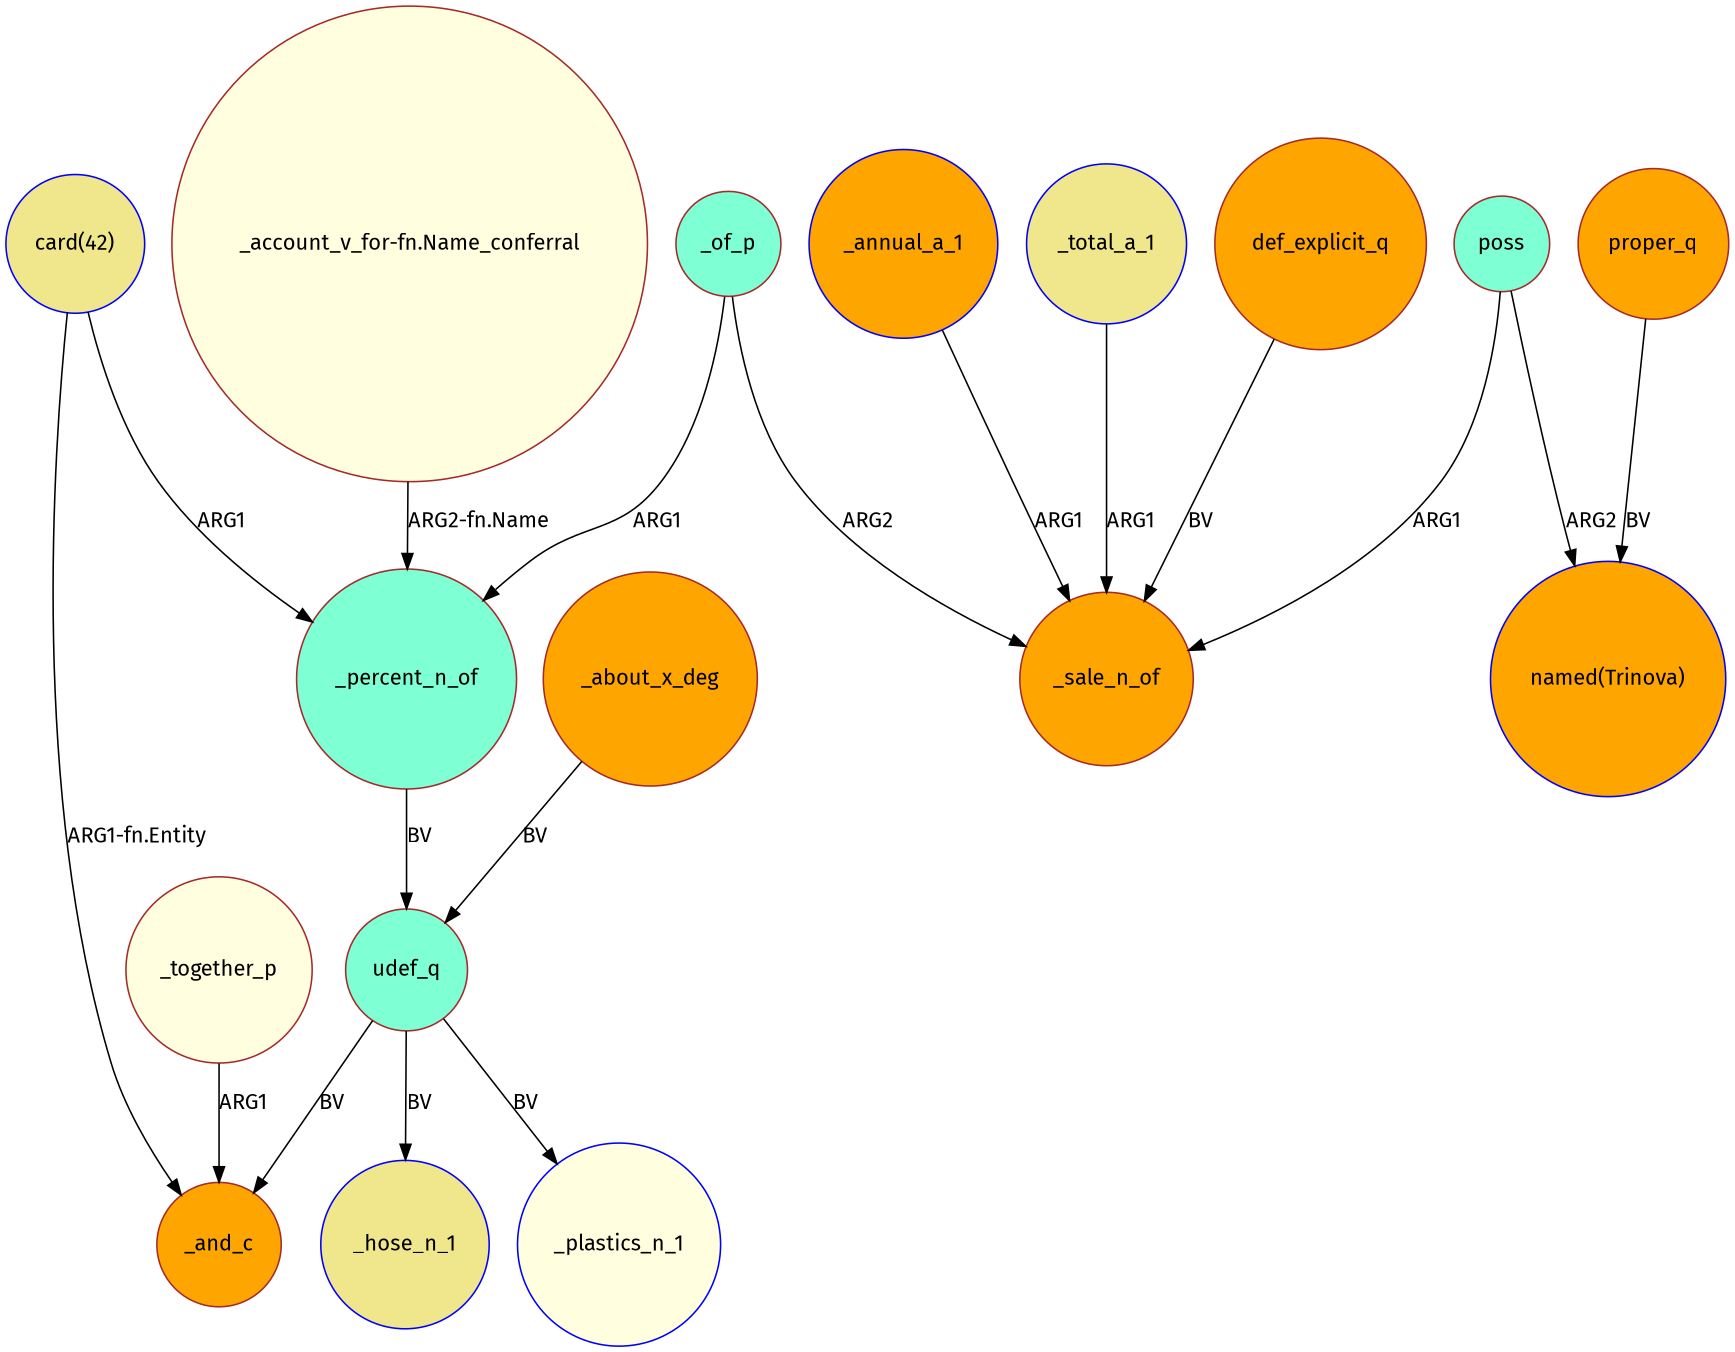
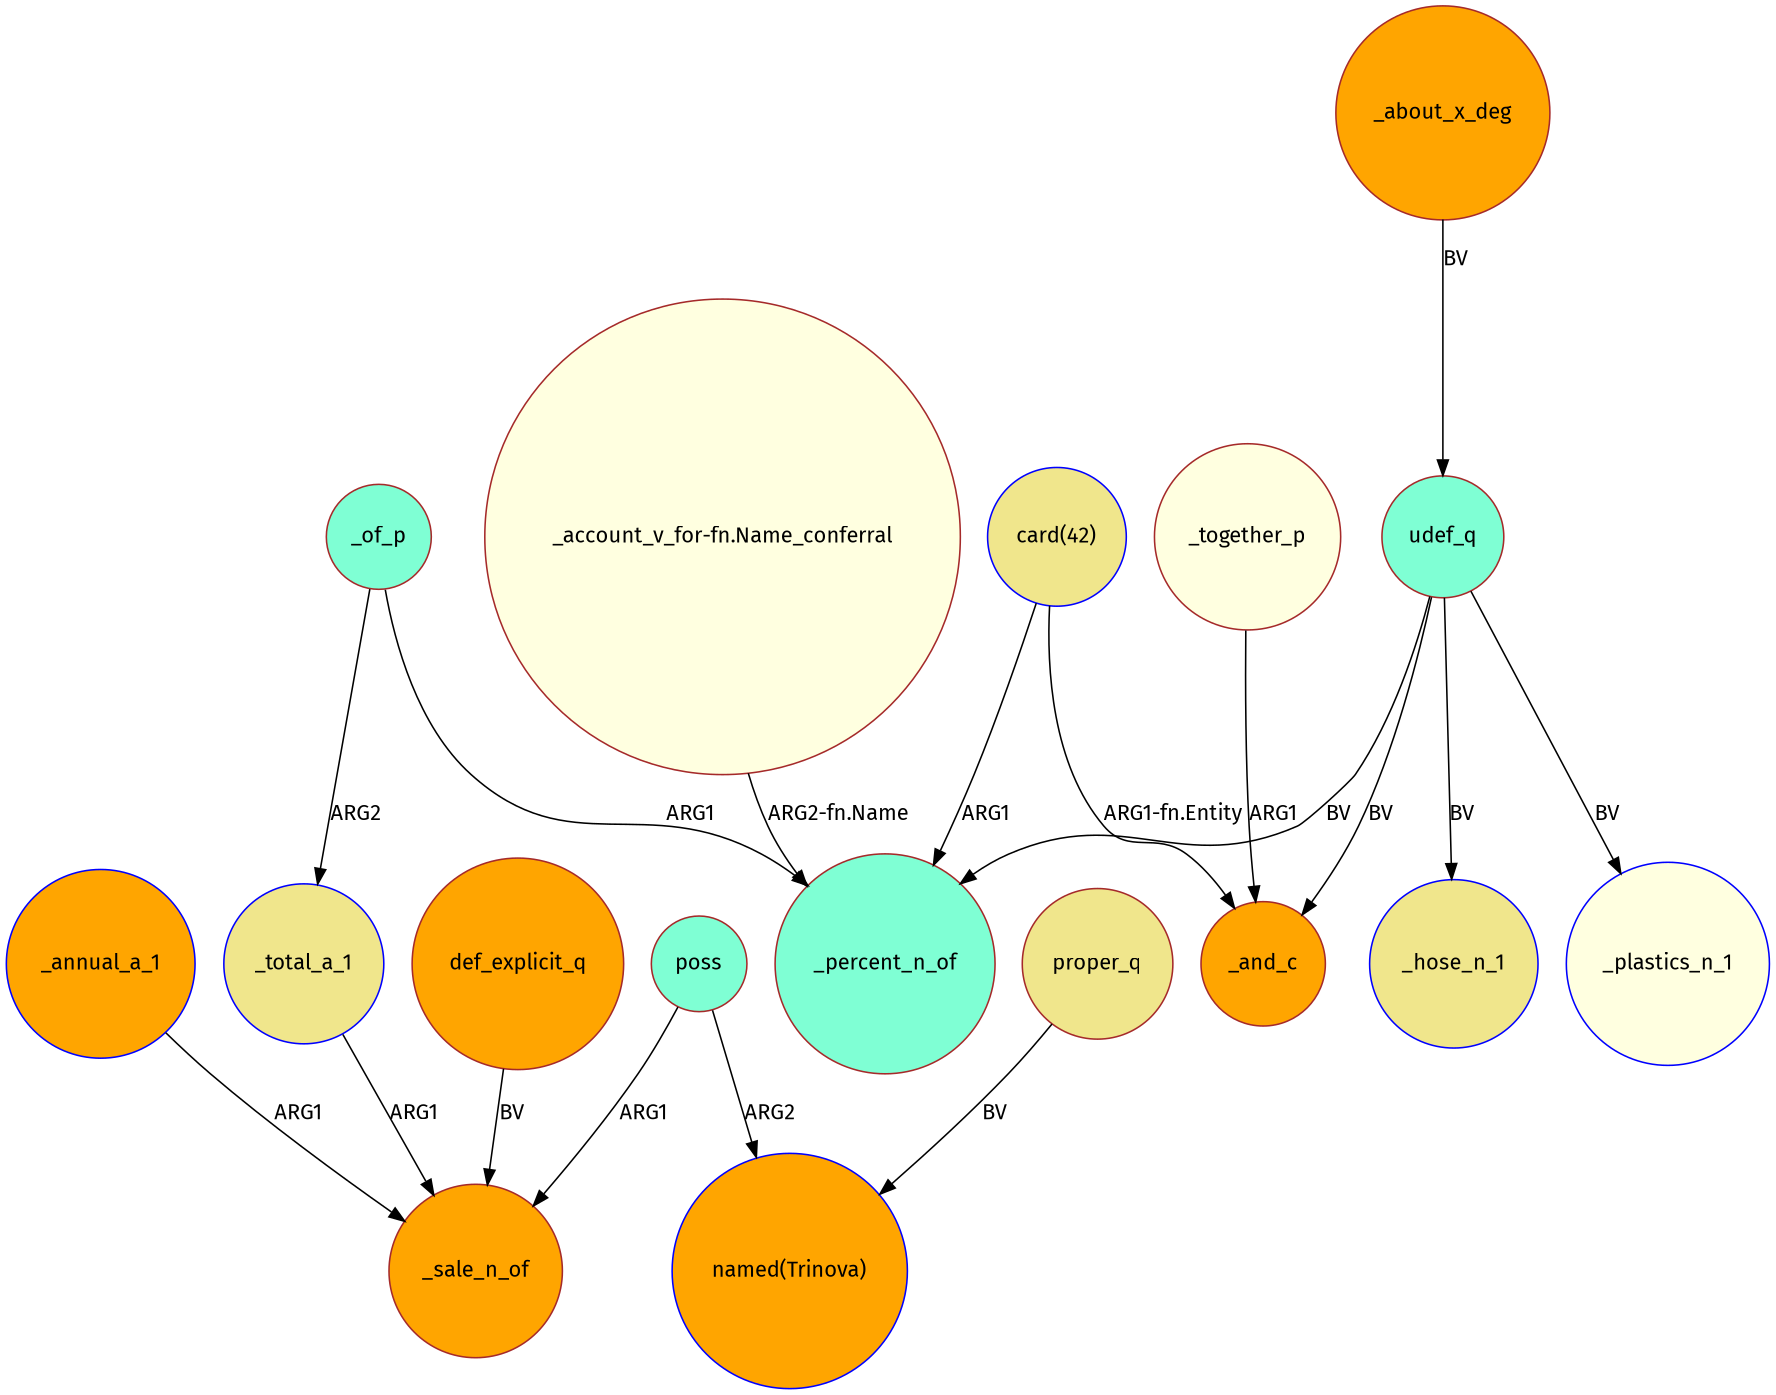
(1653, 244) -> (1098, 964)
(819, 509) -> (345, 729)
(407, 841) -> (1267, 836)
